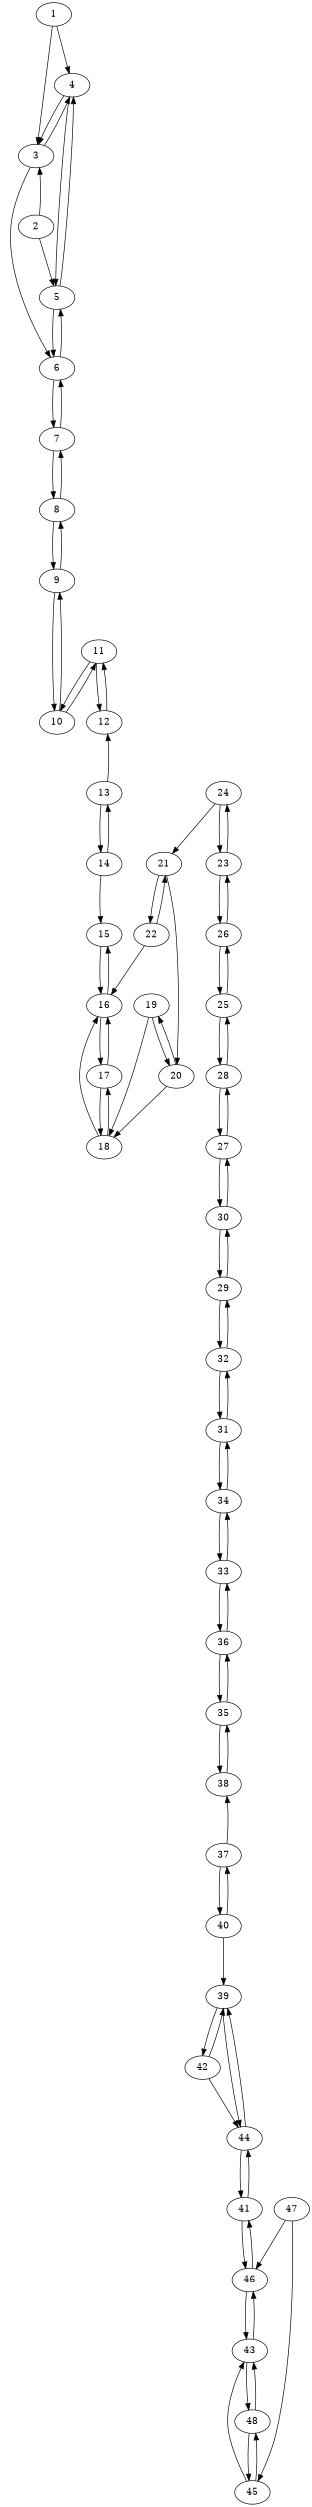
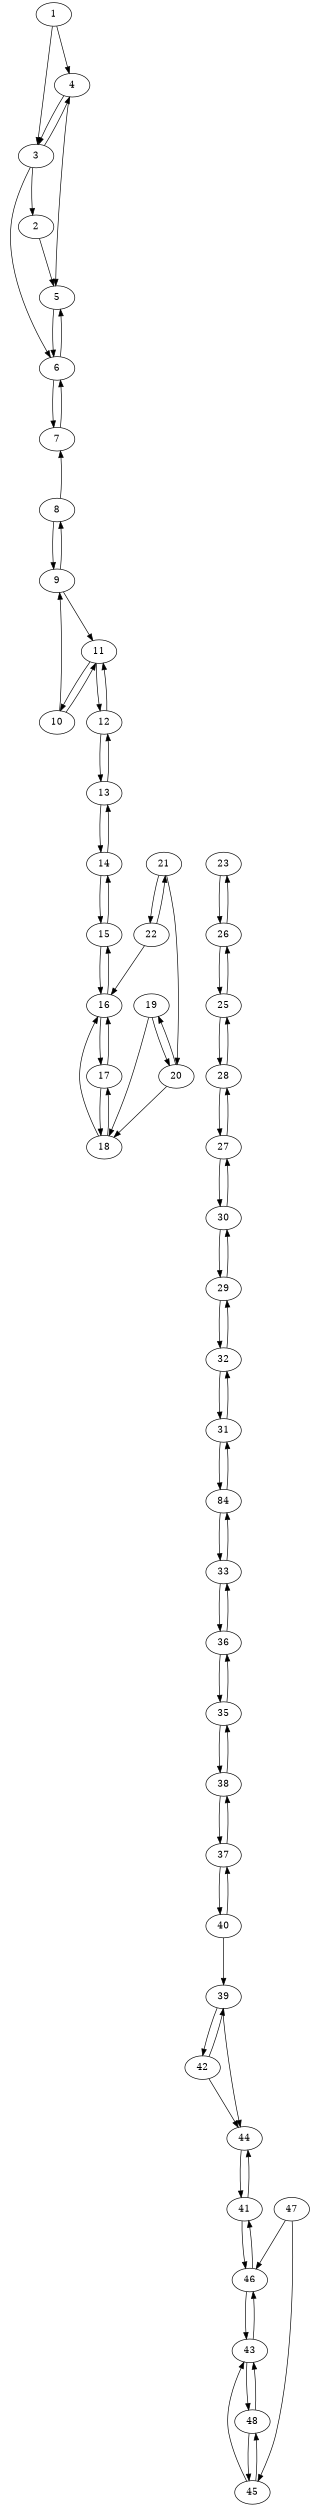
(41, 195) -> (32, 188)
(69, 195) -> none
(53, 471) -> none
(53, 648) -> (76, 613)
none -> (100, 754)
(224, 793) -> none
none -> (109, 903)
(224, 1501) -> (224, 1501)
none -> (219, 1816)
(239, 2071) -> none
